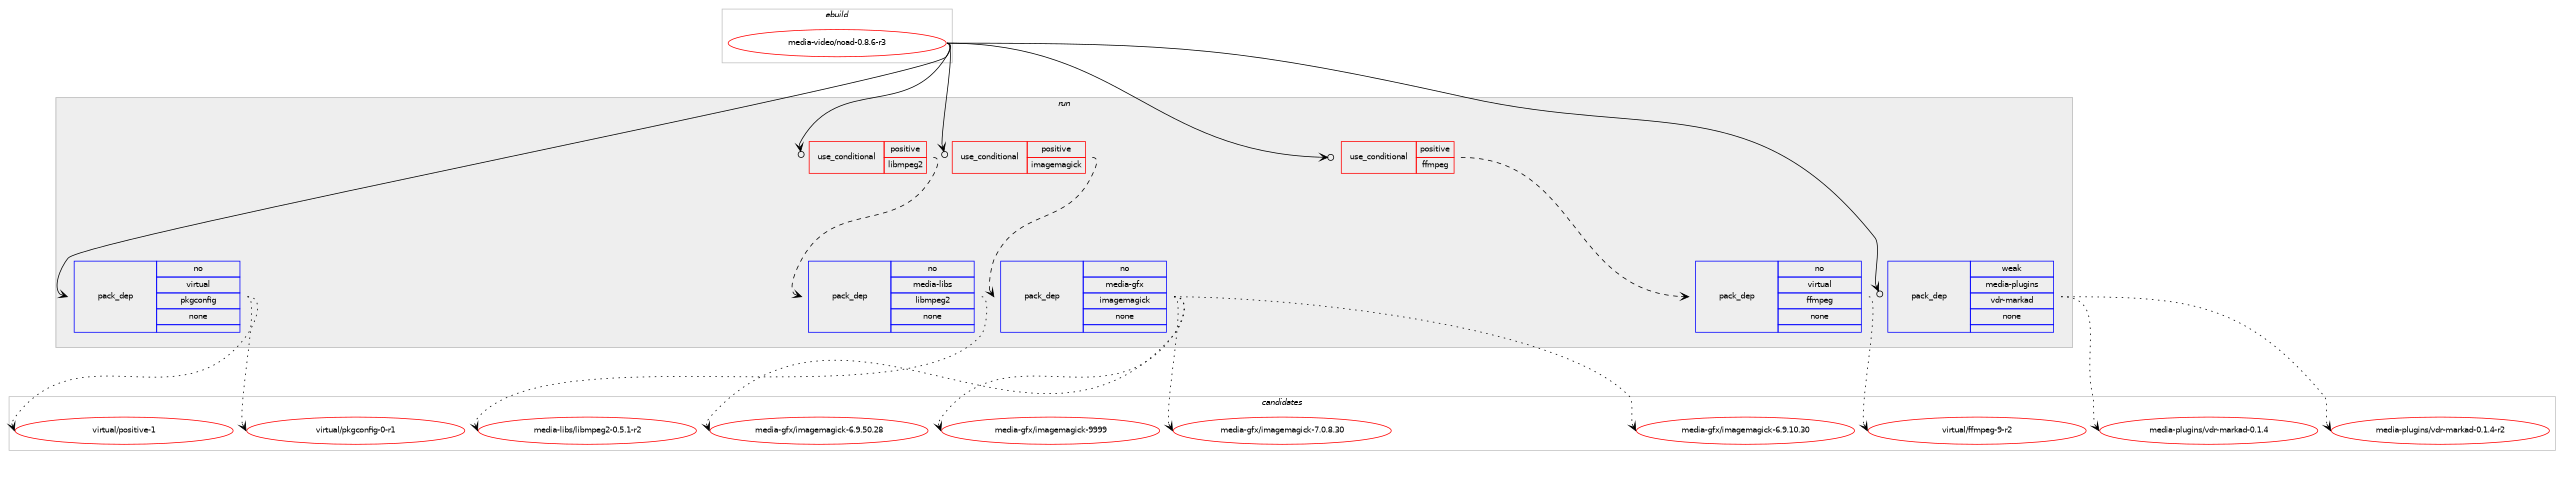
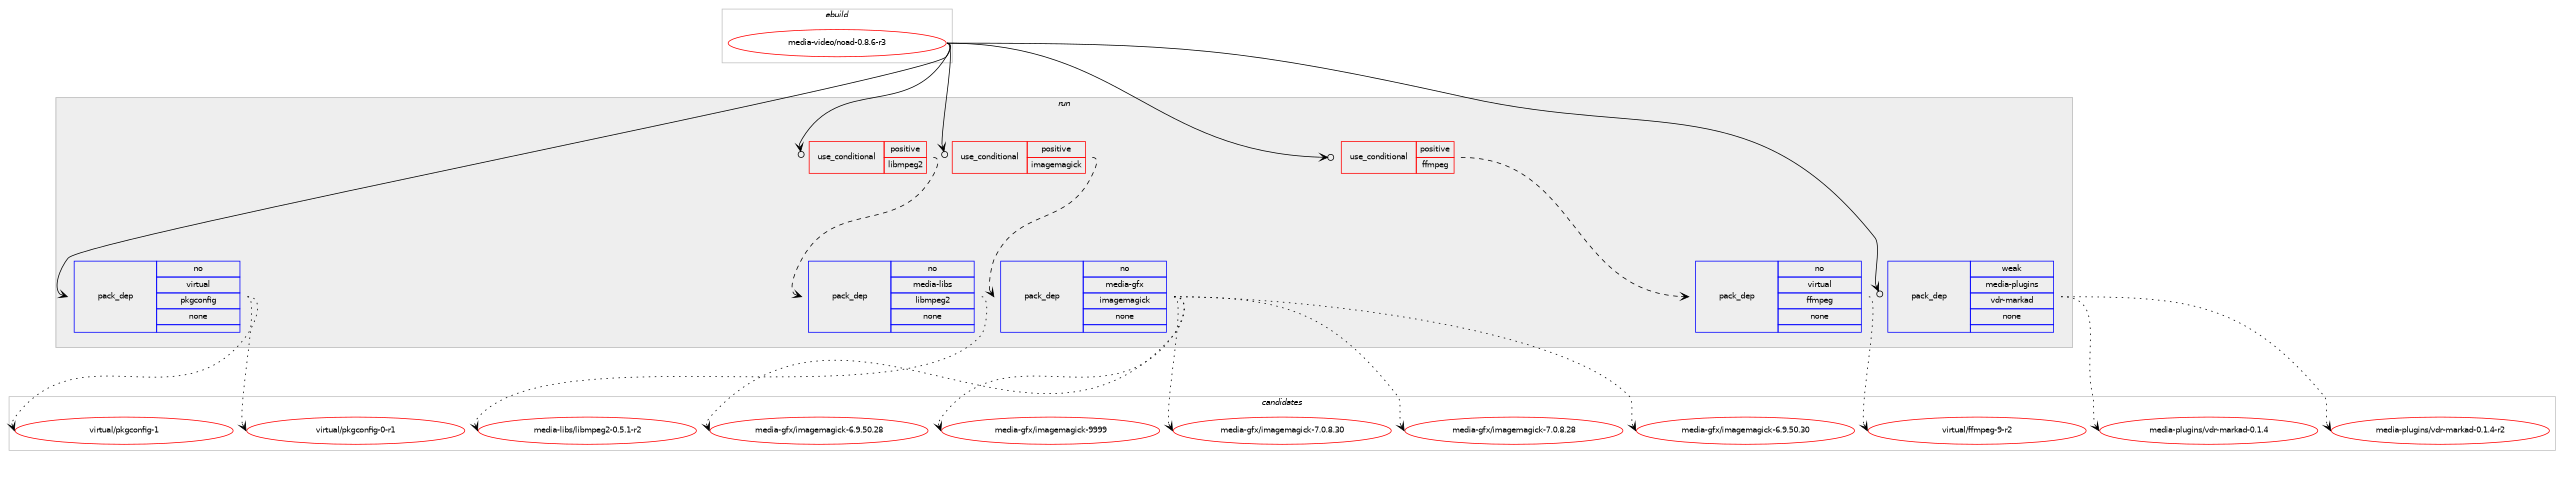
(124, 431) -> (124, 431)
none -> (1514, 431)
(1746, 431) -> (1746, 431)
